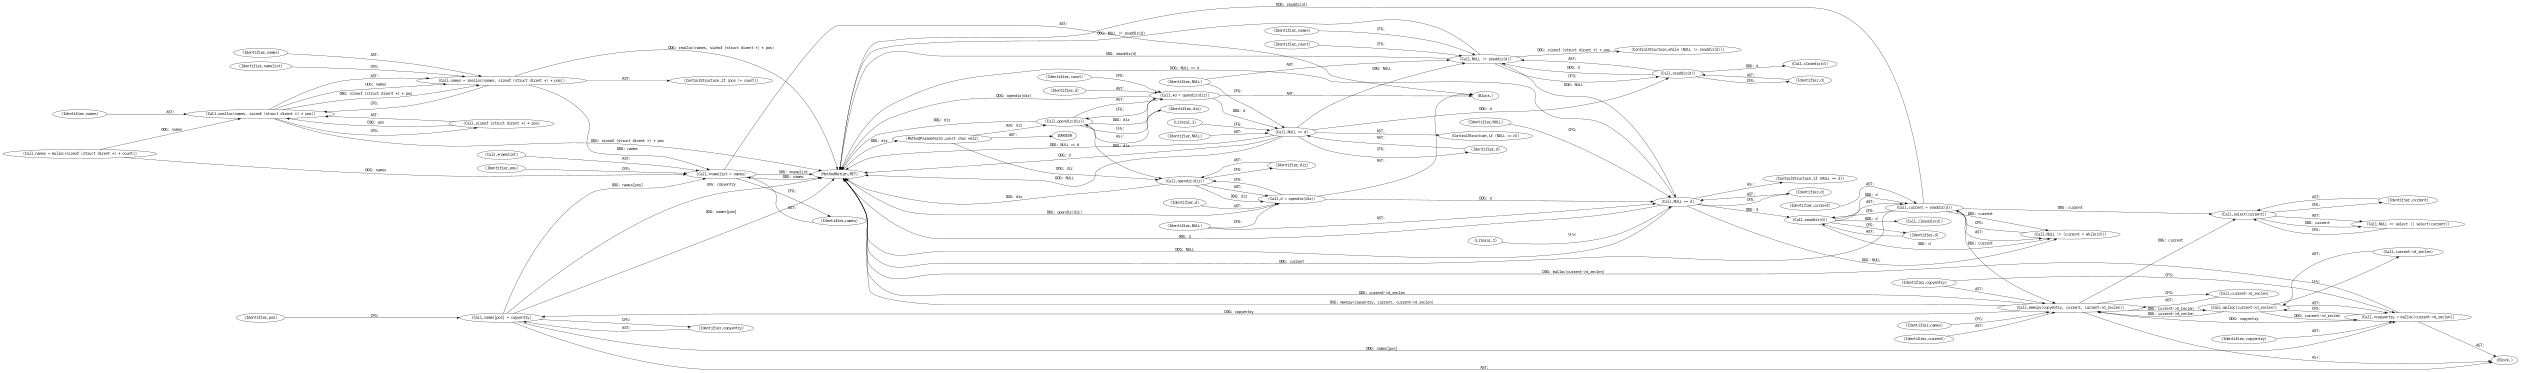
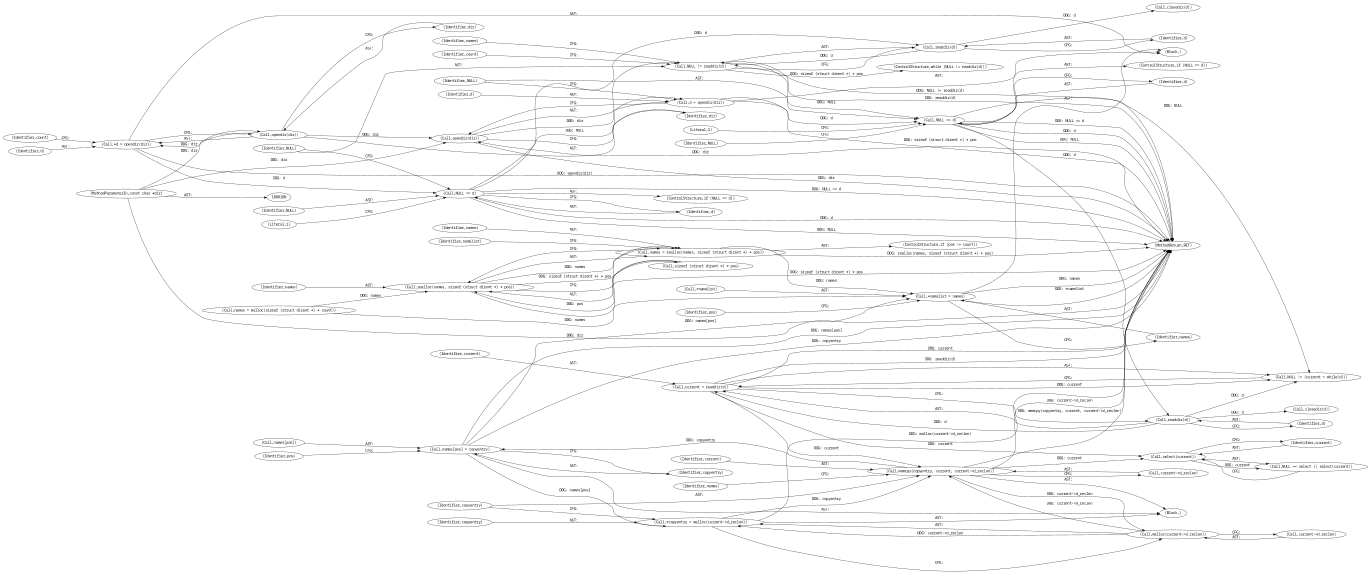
(866, 150) -> (629, 338)
(1064, 213) -> (940, 140)
none -> (279, 443)
